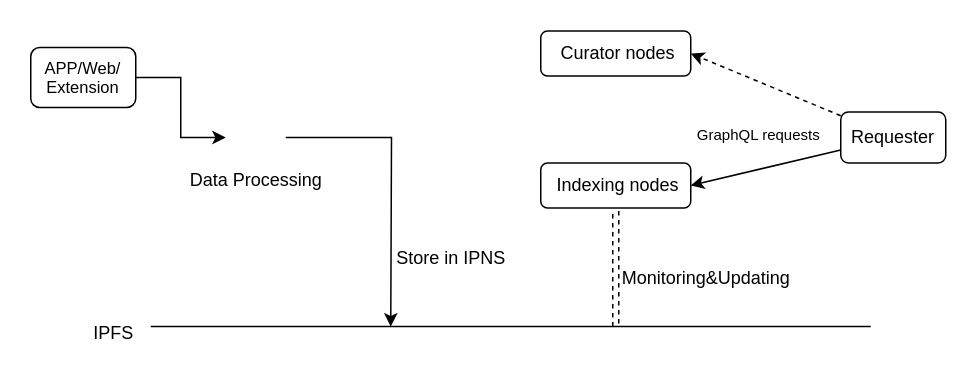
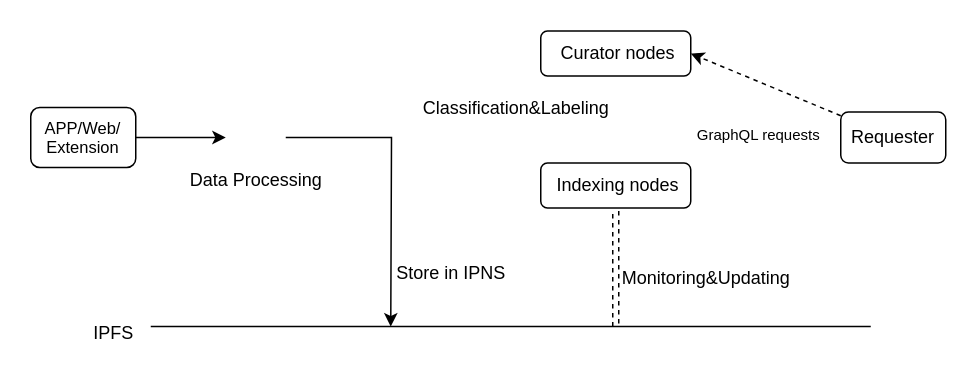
(83, 77) -> (83, 137)
none -> (518, 109)
(770, 166) -> none
(451, 259) -> (451, 274)
